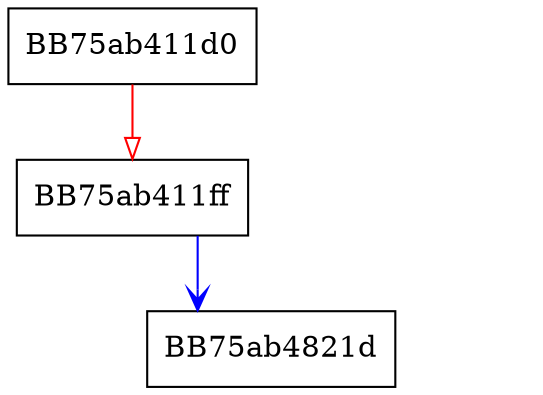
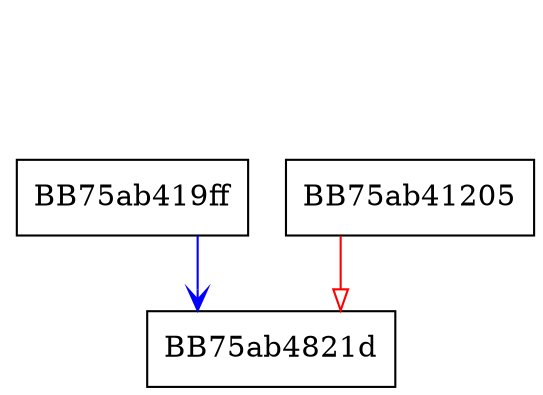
(132, 46) -> none
(132, 198) -> (132, 198)
none -> (410, 198)
